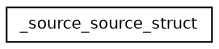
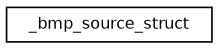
(109, 25) -> (109, 25)
